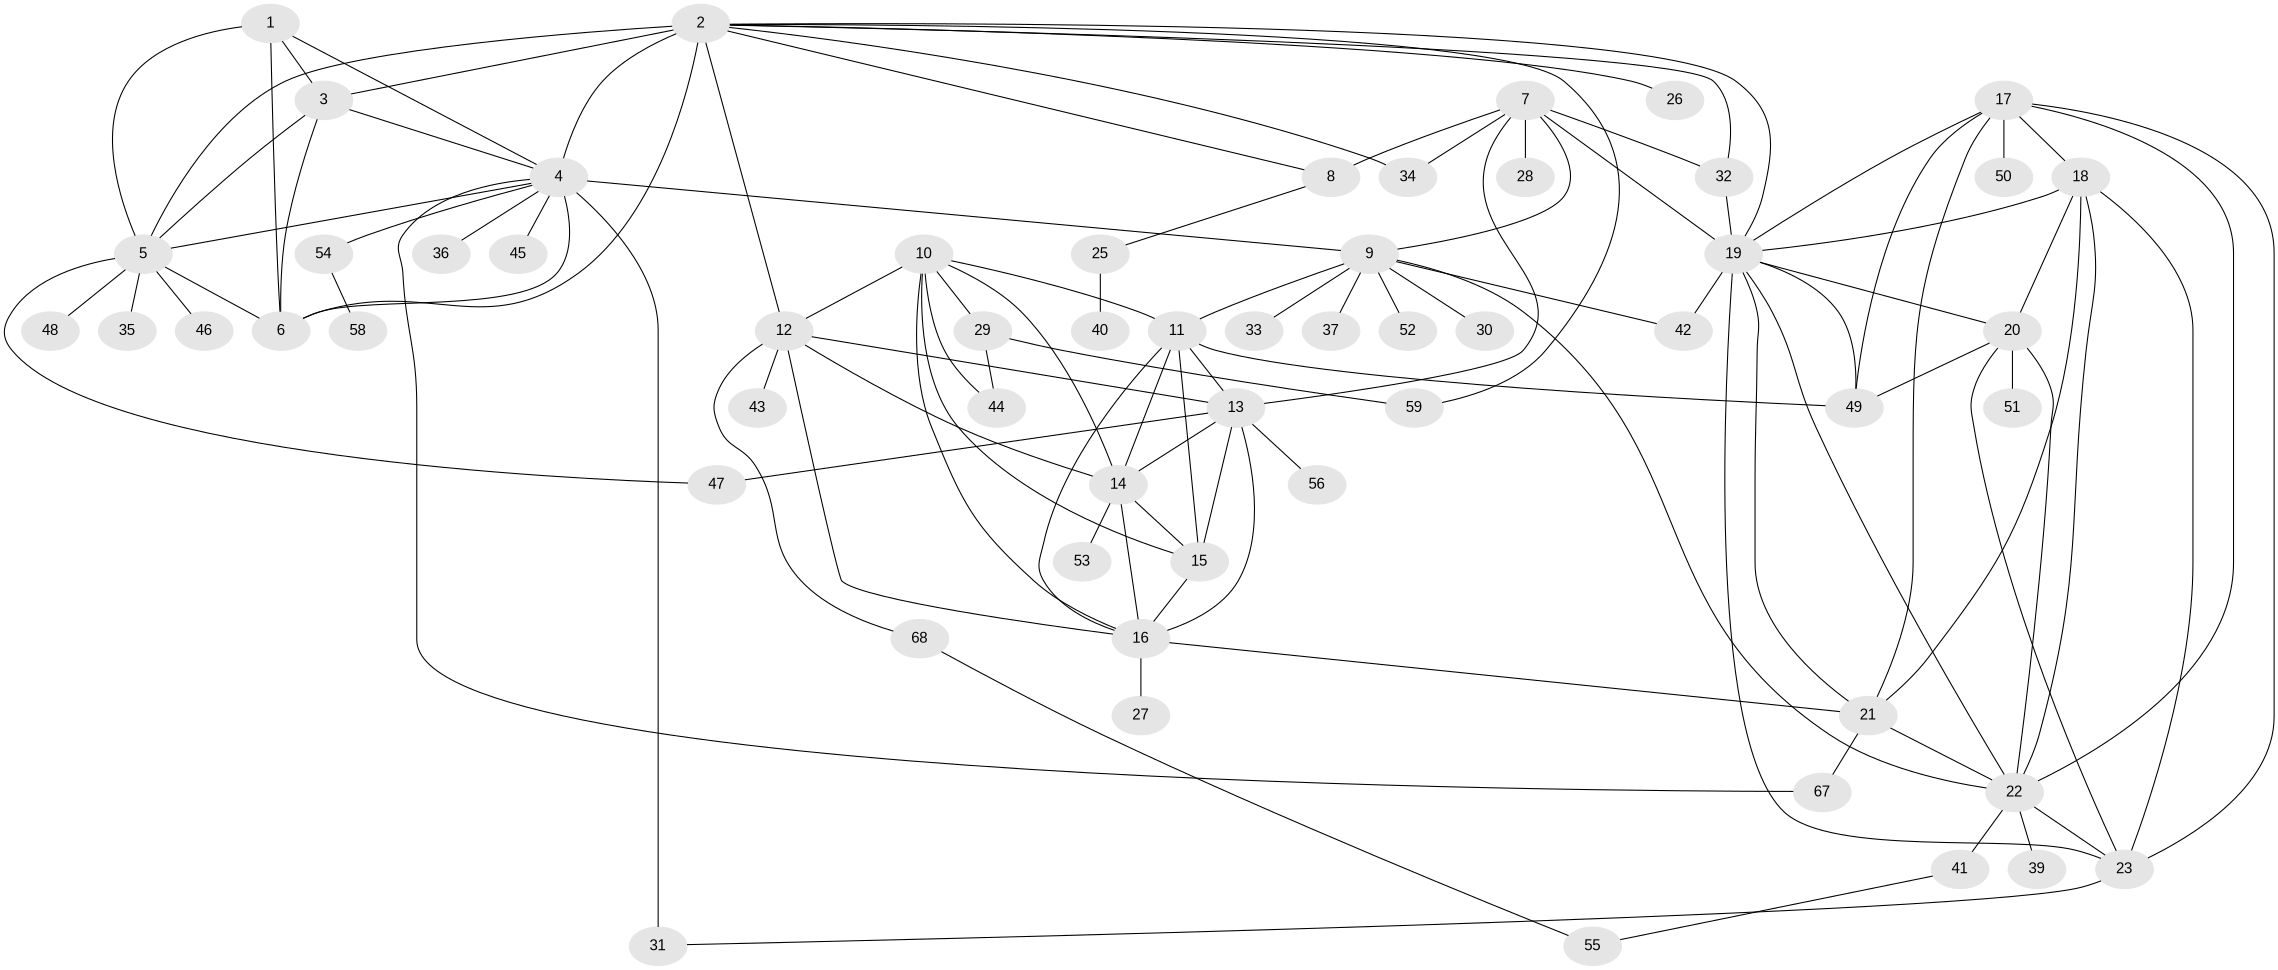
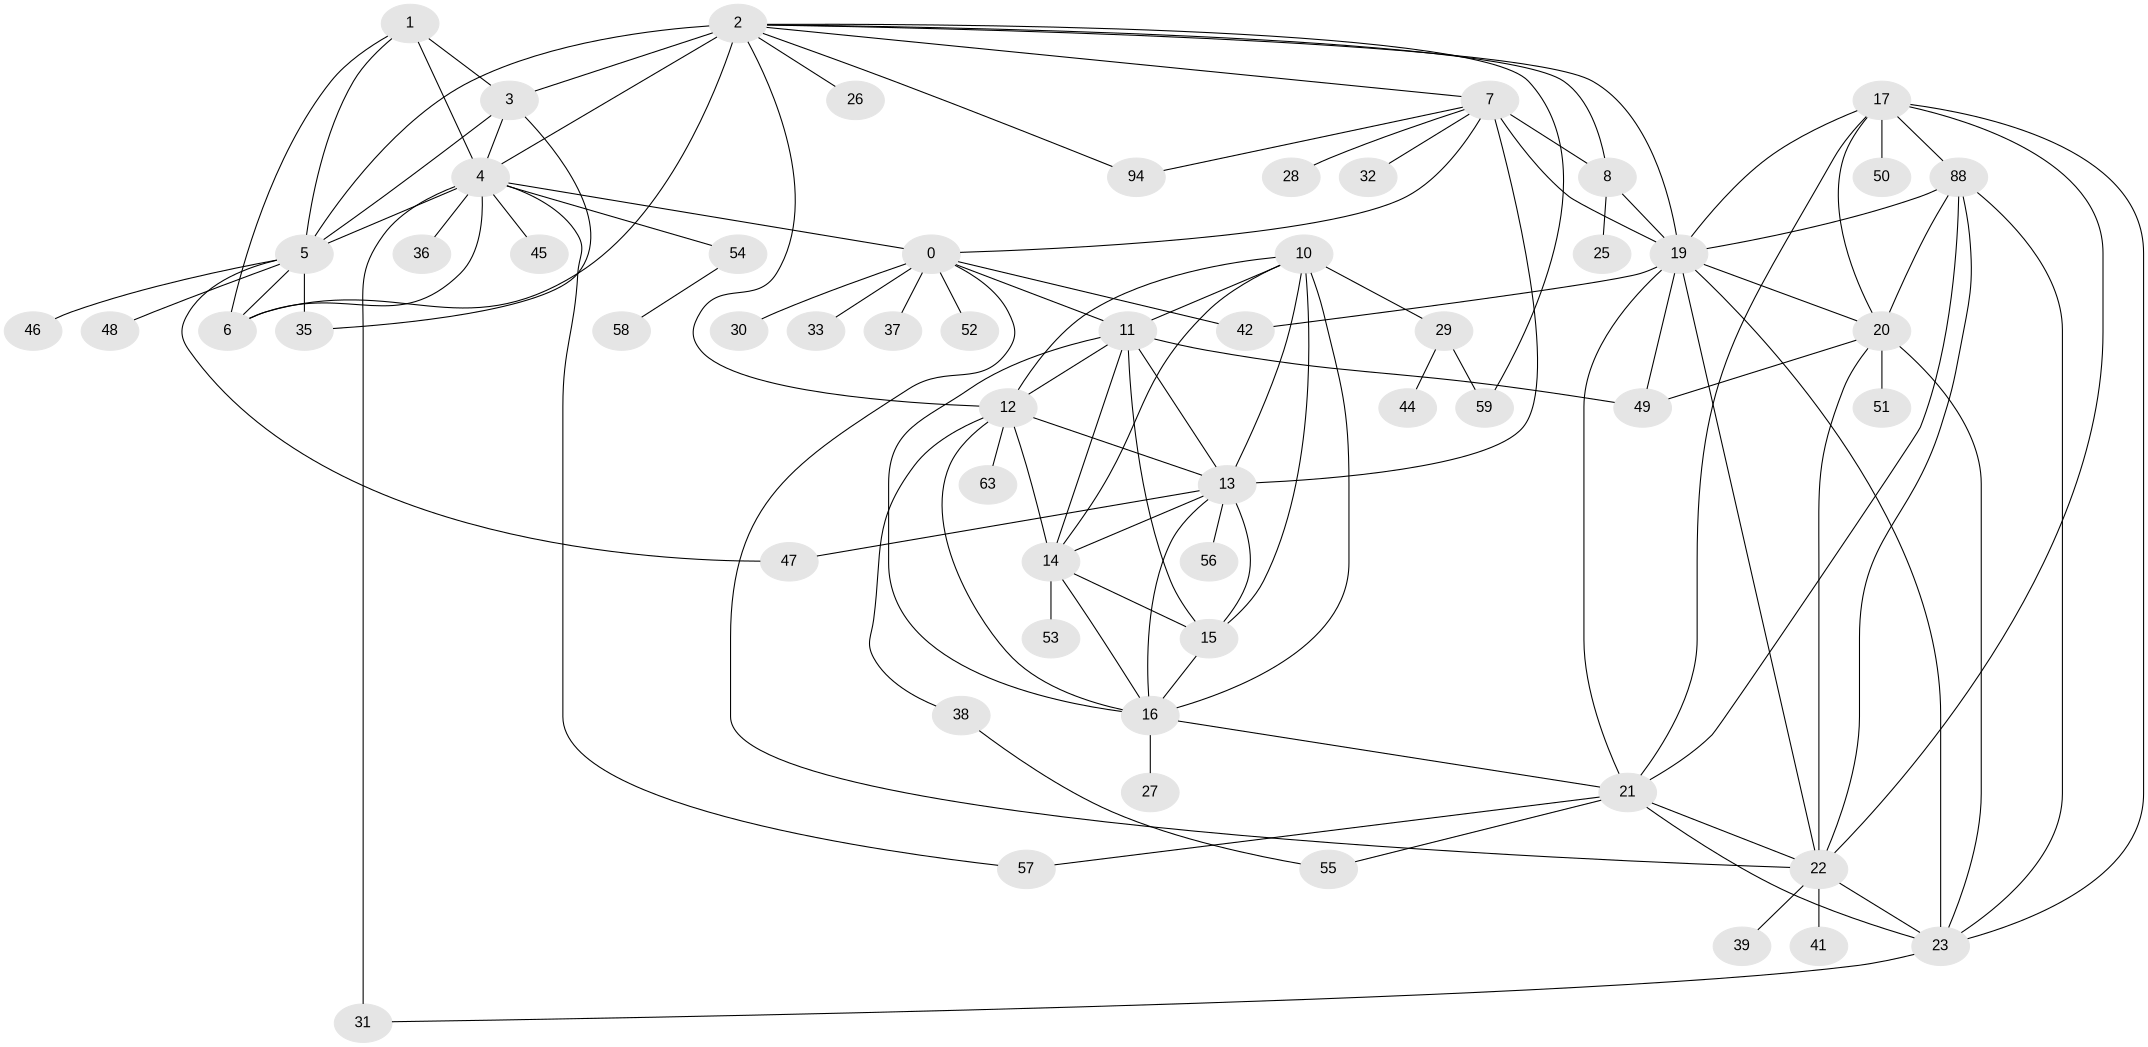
(1504, 54) -> (1114, 62)
(1408, 177) -> (1136, 177)
(2081, 177) -> (1959, 177)
(290, 214) -> (589, 249)
(1729, 216) -> (1643, 216)
(1889, 244) -> (1839, 209)
(1369, 254) -> (931, 254)
(1100, 331) -> none
(939, 339) -> (1276, 372)
none -> (1068, 370)
(757, 408) -> (988, 485)
(920, 639) -> (961, 716)
(1822, 792) -> (1026, 869)
none -> (1774, 886)
(1800, 903) -> (1478, 831)
